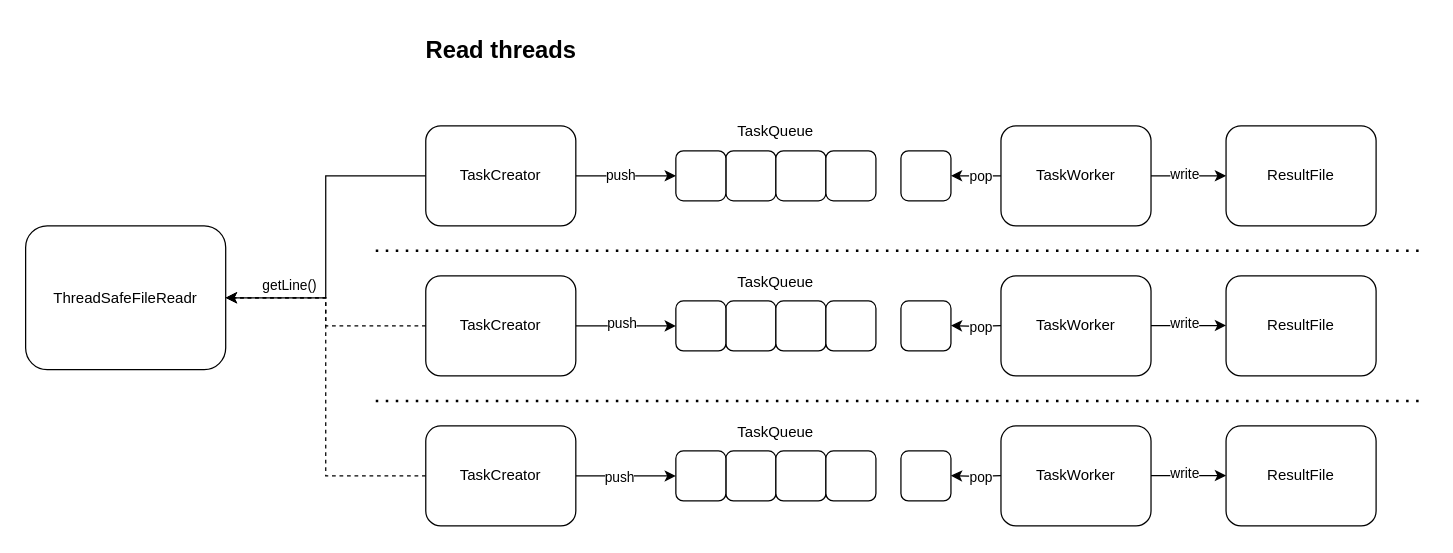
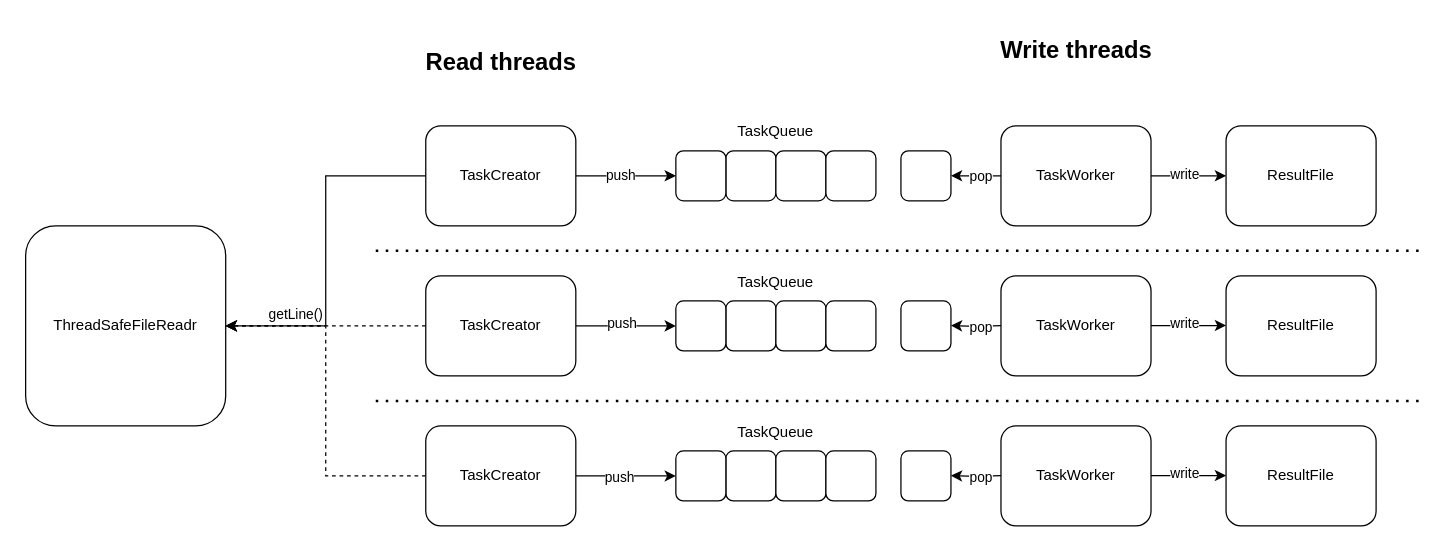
(501, 51) -> (501, 63)
none -> (1076, 51)
(126, 298) -> (126, 326)
